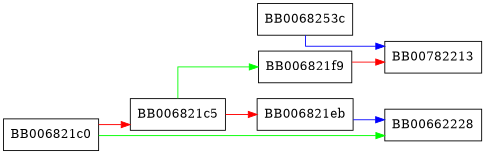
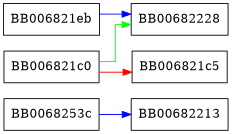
(433, 57) -> (180, 114)
(305, 67) -> none
(237, 114) -> none
(433, 125) -> (180, 19)
